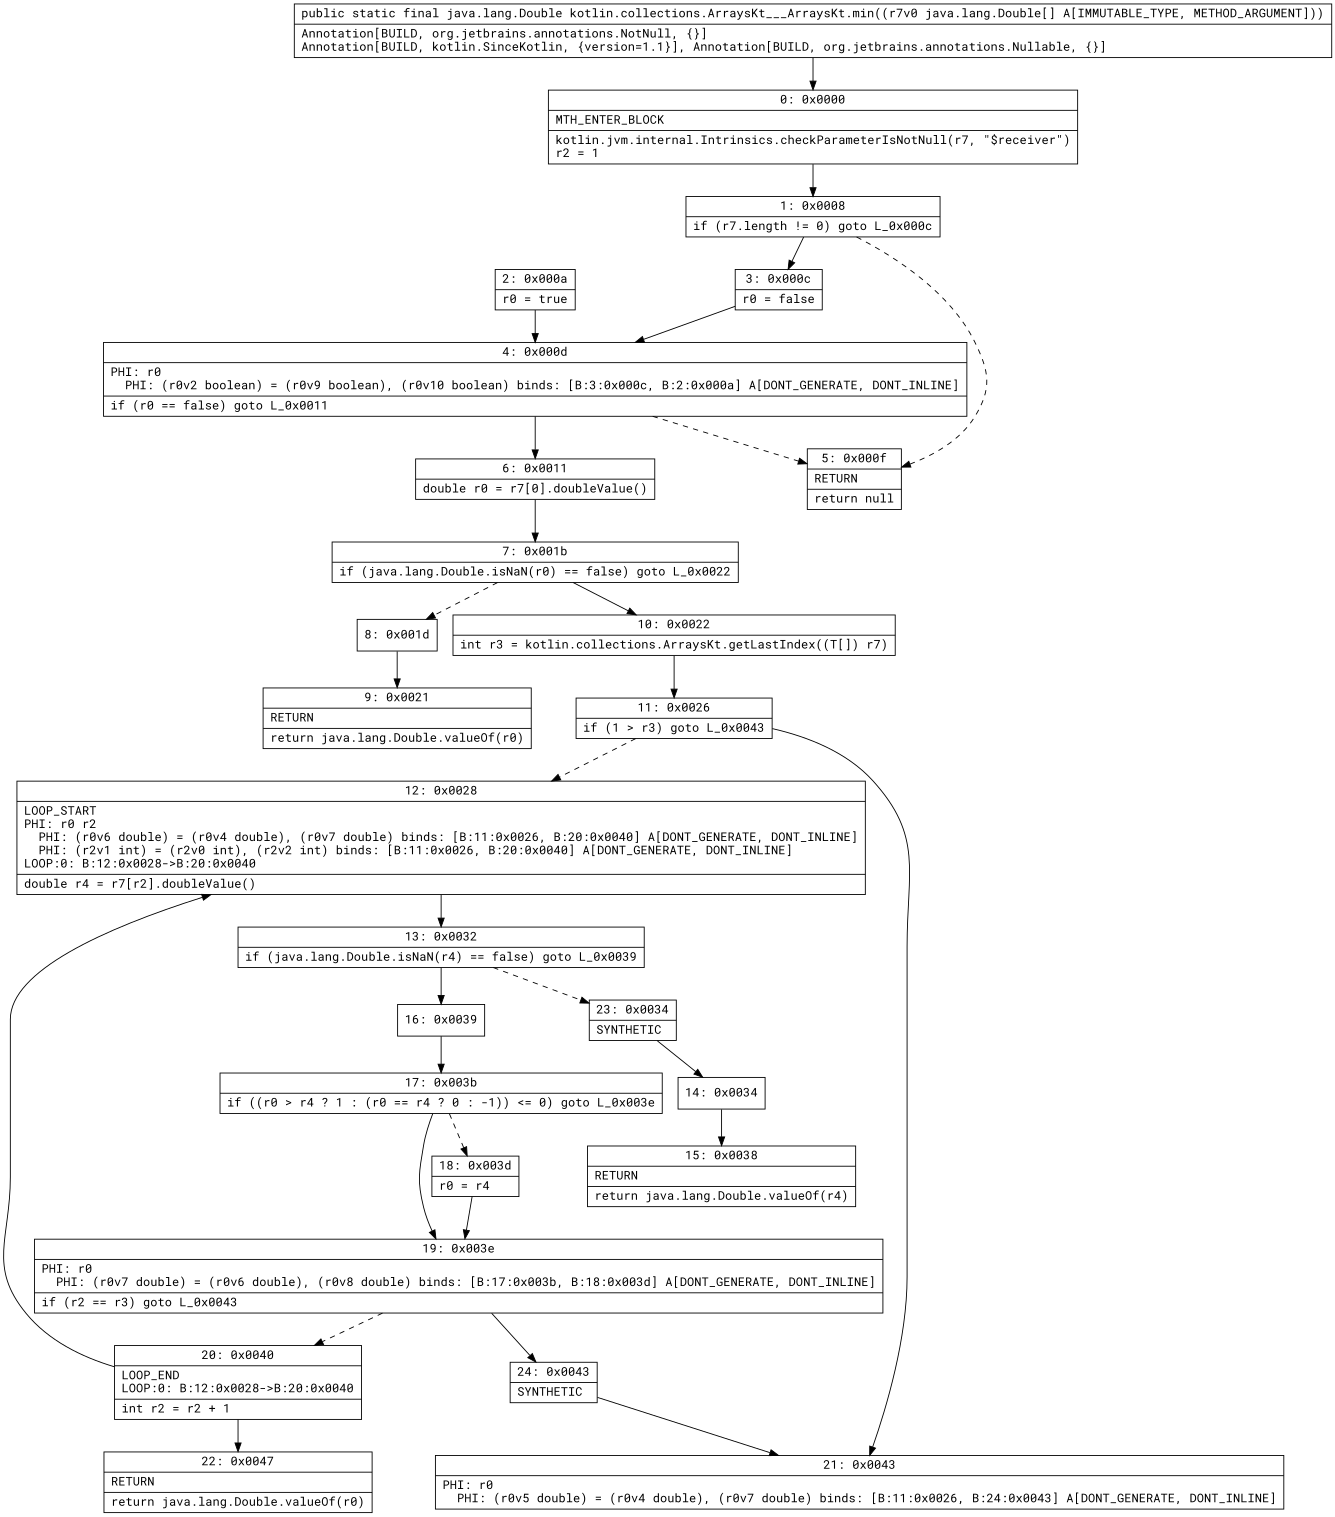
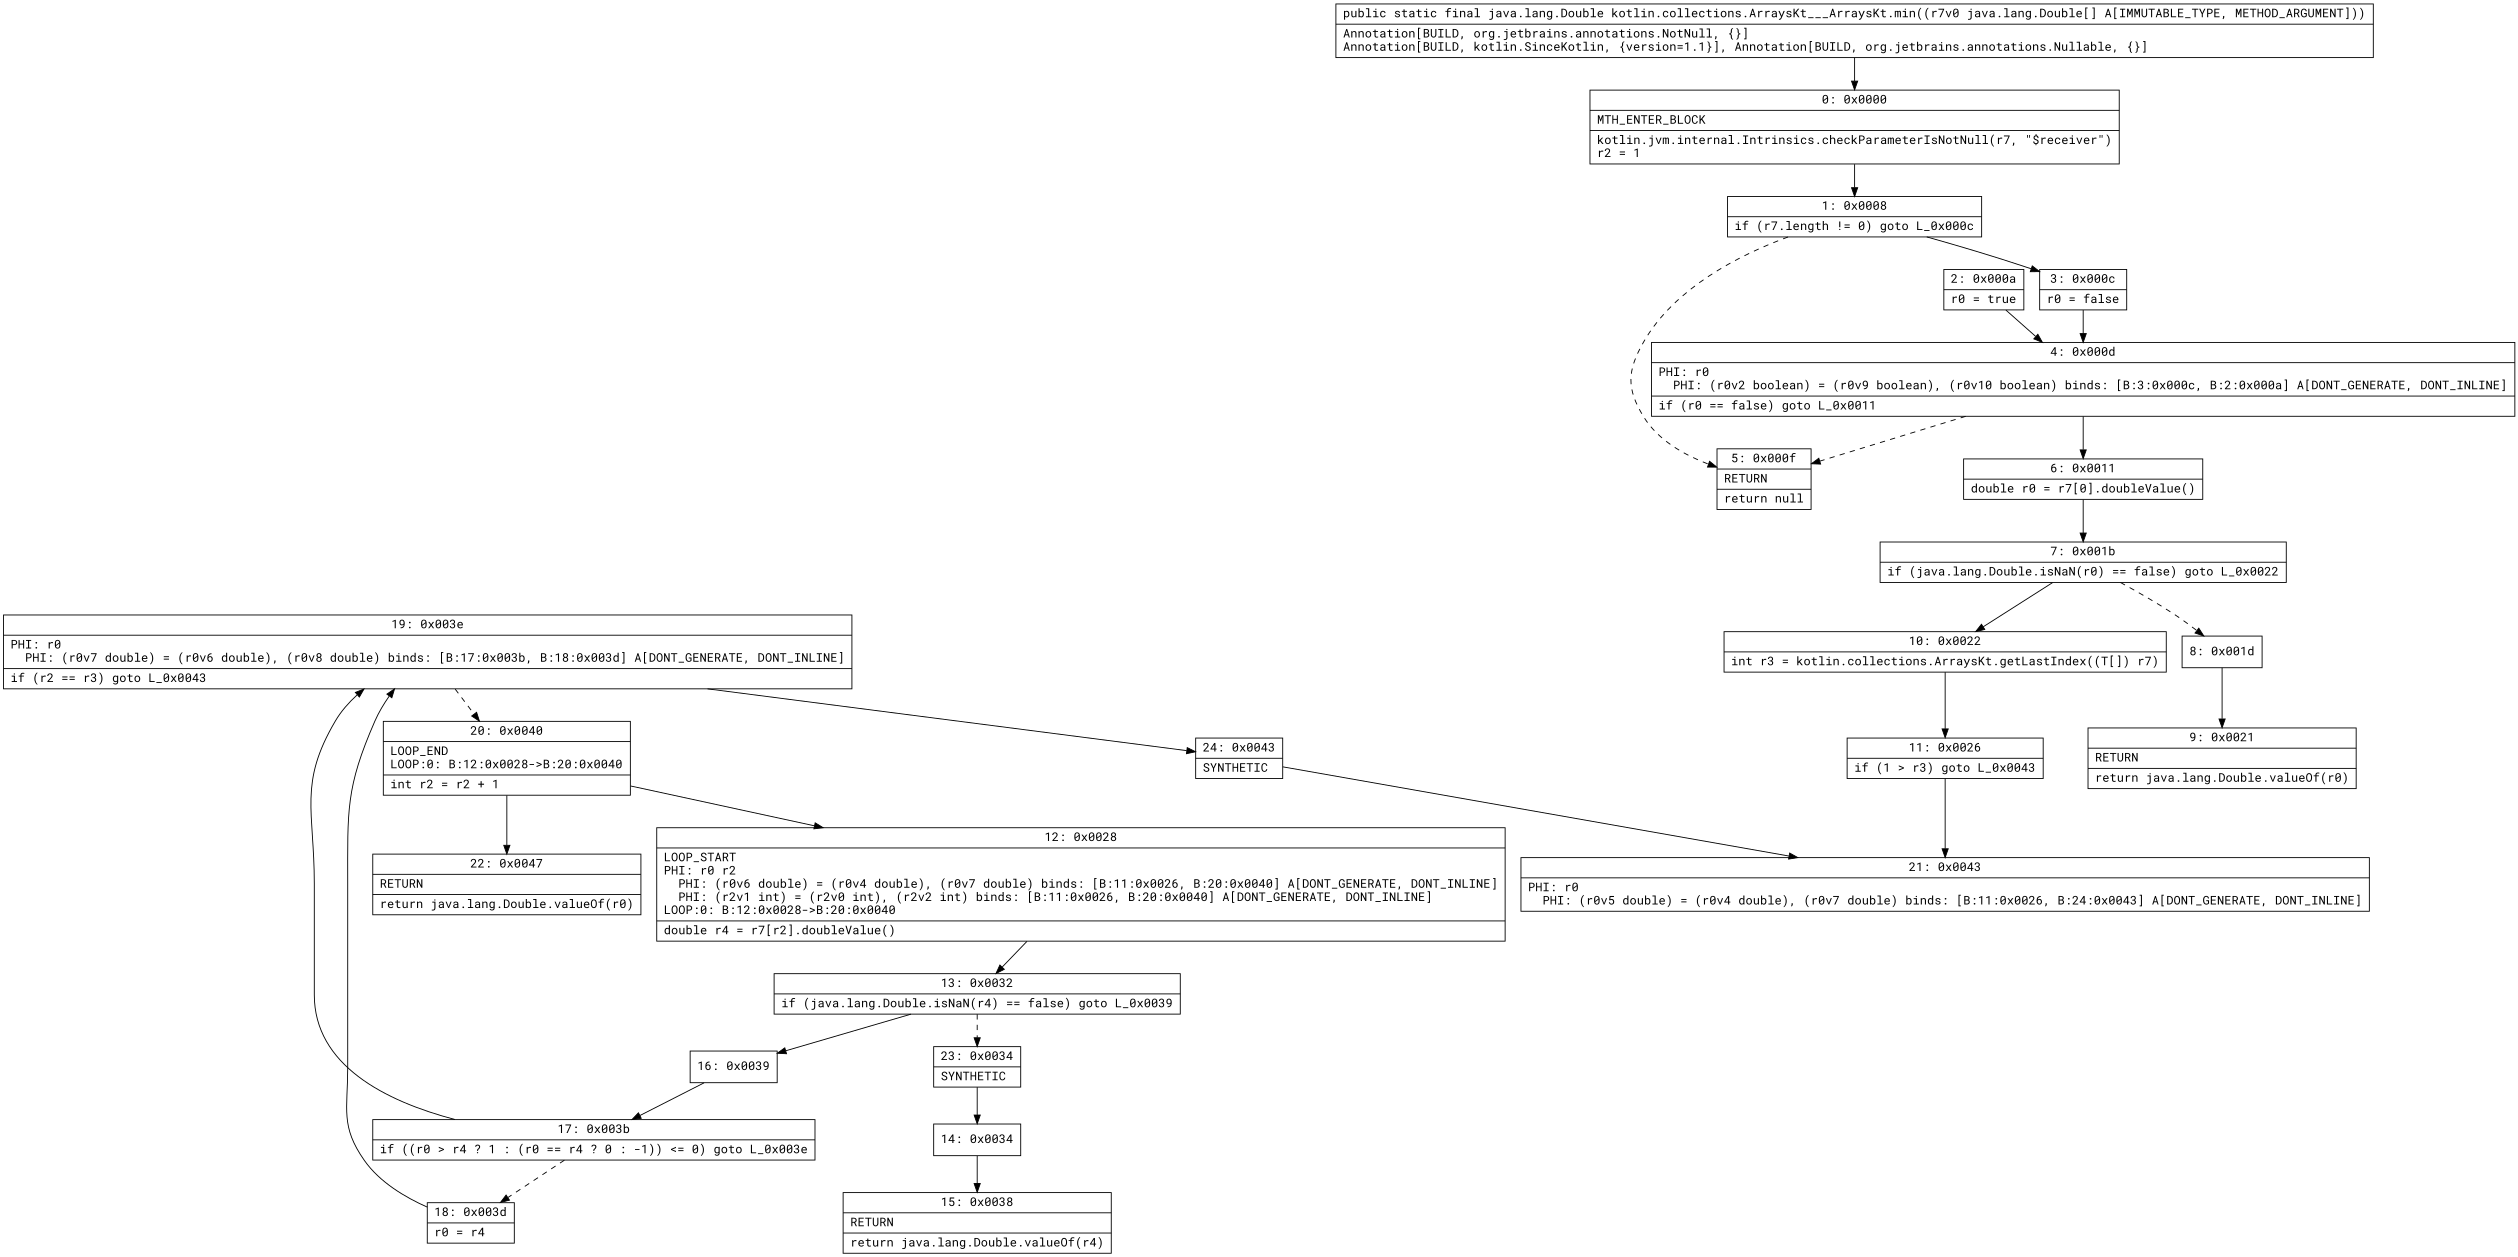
(598, 758) -> none
